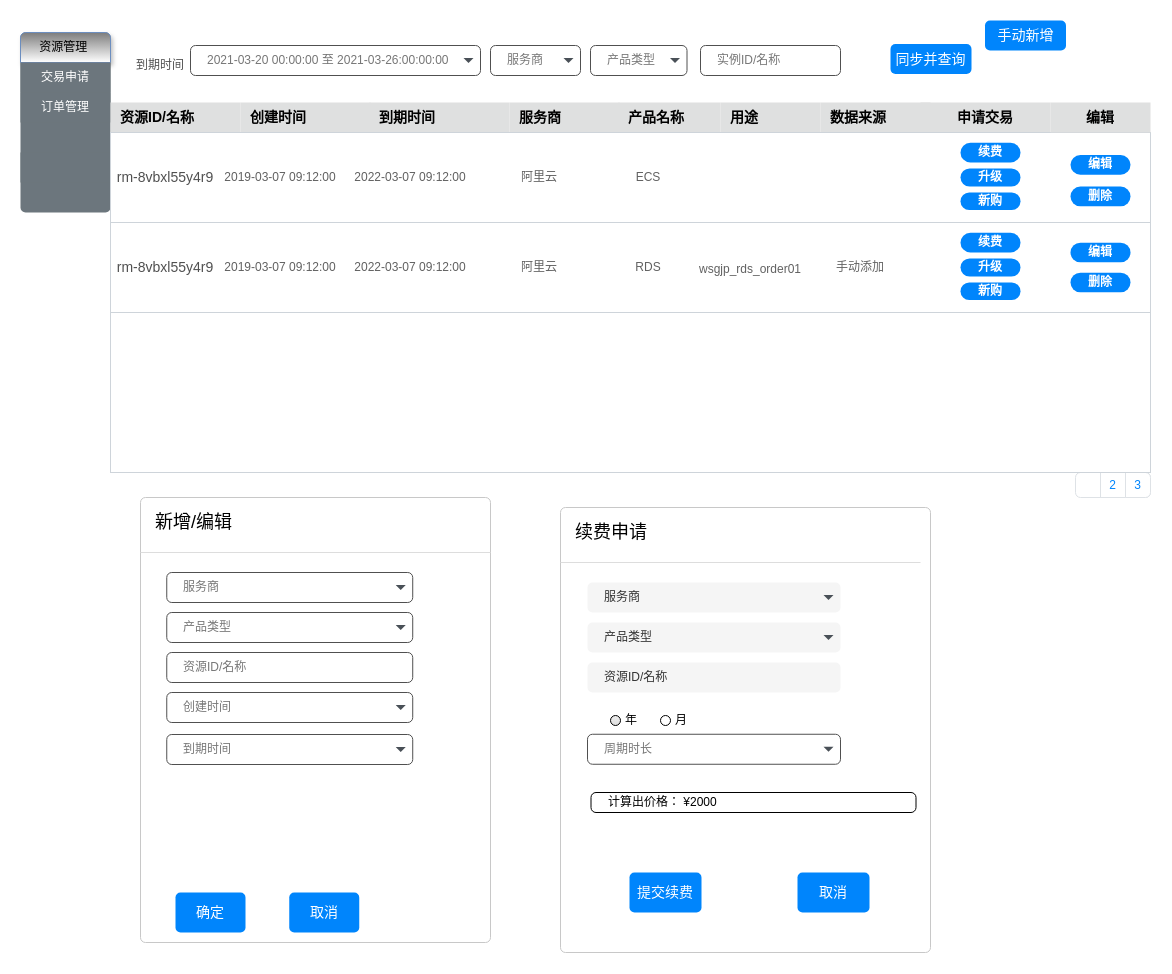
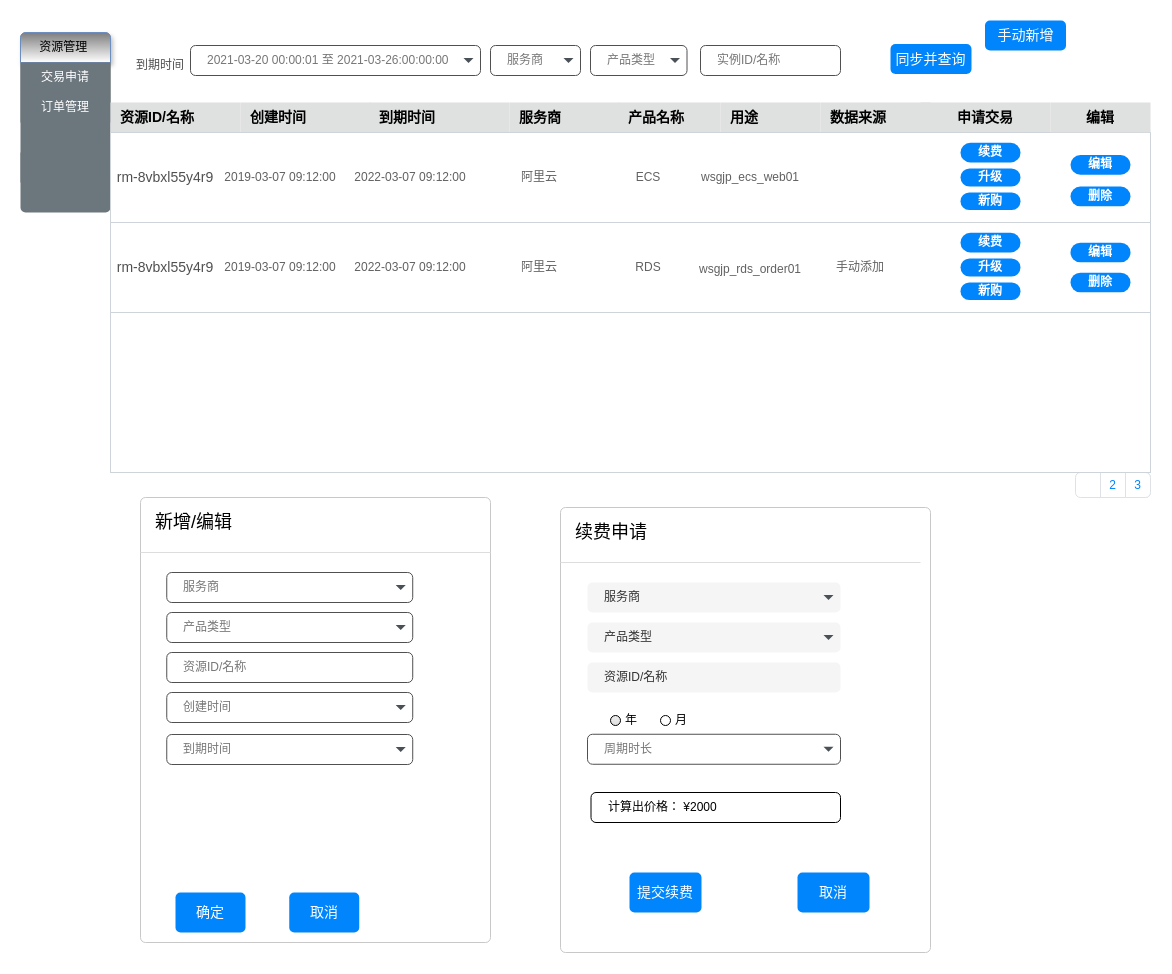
(335, 61) -> (335, 61)
none -> (751, 178)
(754, 803) -> (716, 808)
